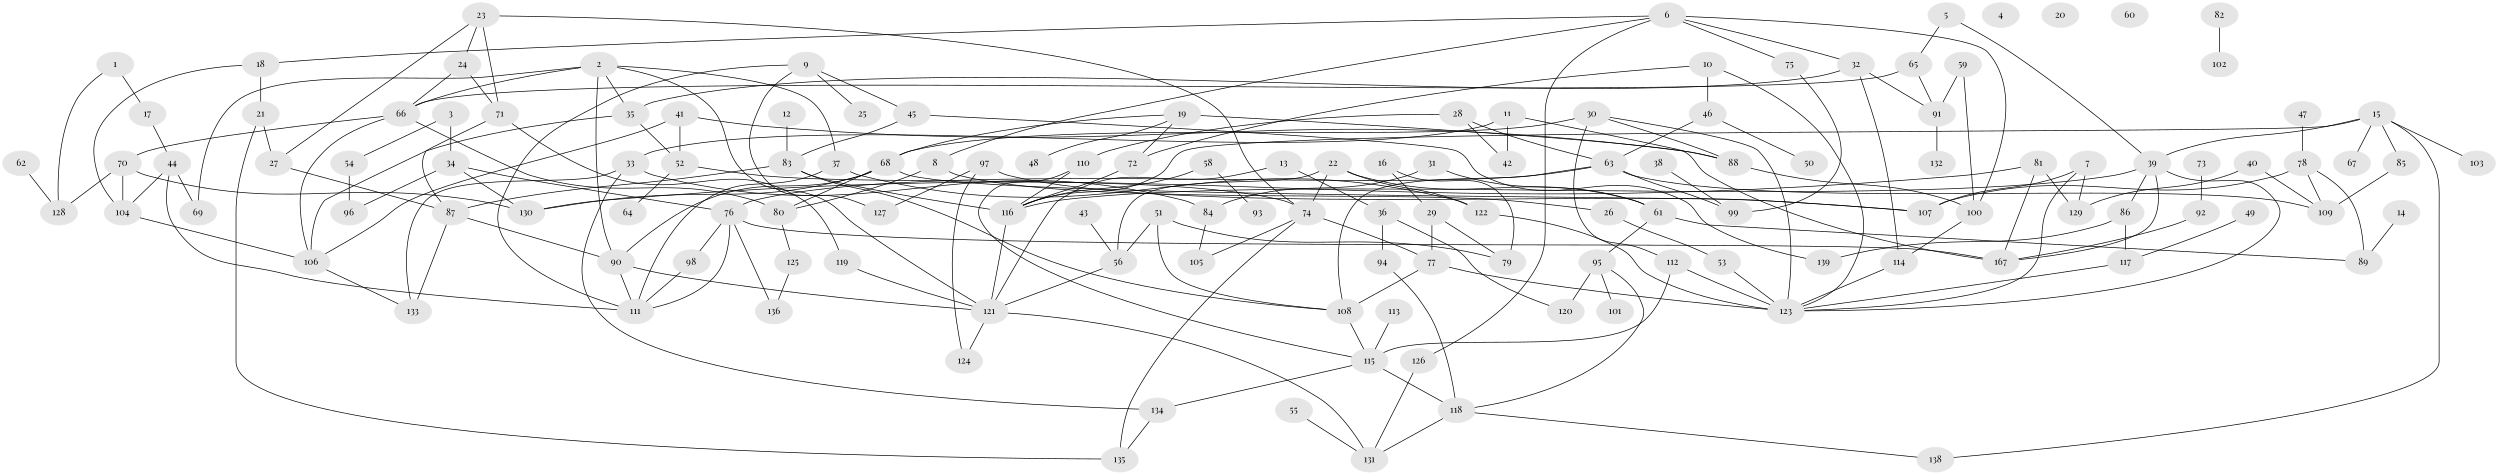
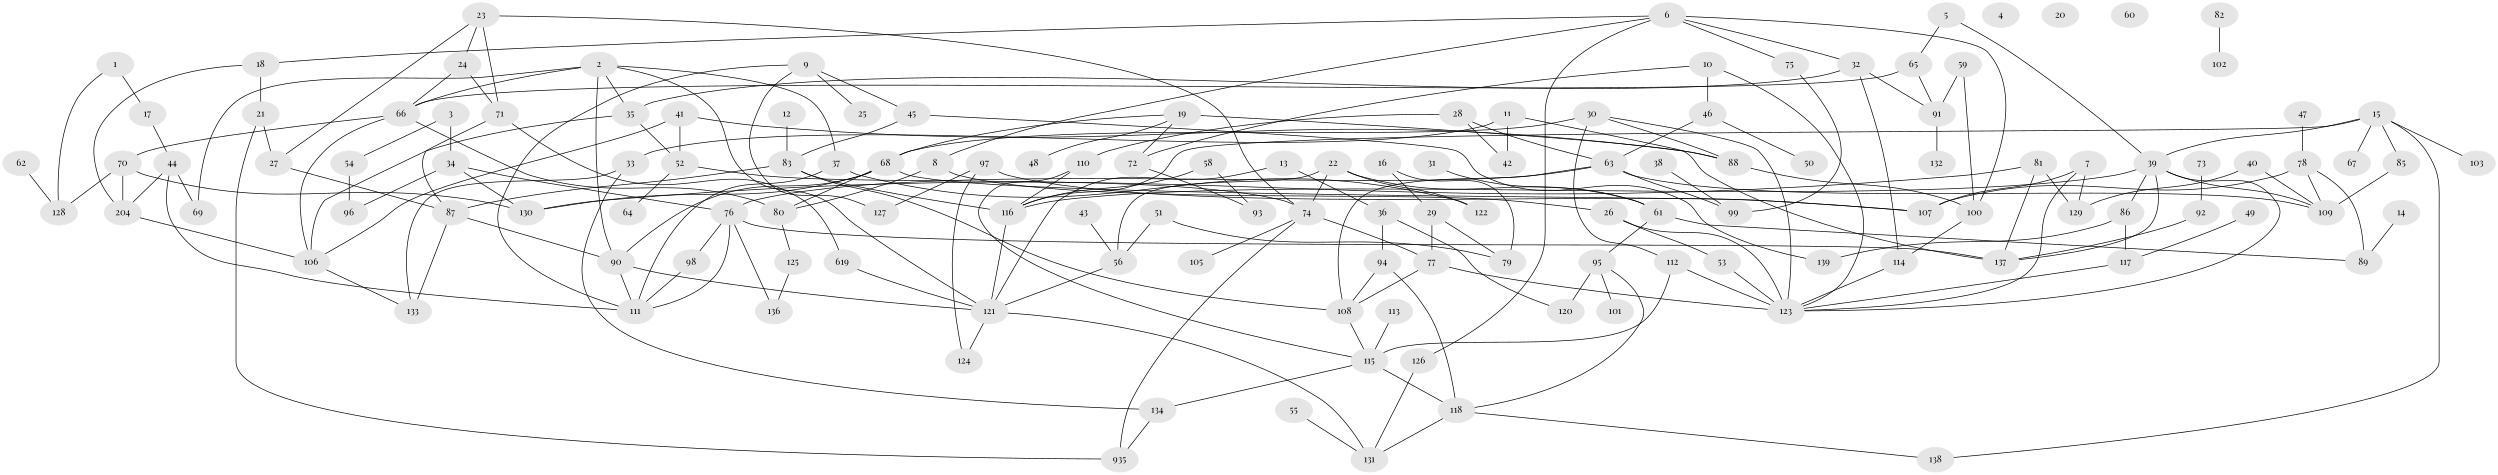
(1071, 189) -> (1196, 186)
none -> (2239, 189)
(123, 213) -> (123, 213)
(1208, 213) -> none
(1634, 261) -> (1716, 235)
(843, 262) -> (843, 262)
(2001, 262) -> (2001, 262)
(1221, 294) -> (1364, 287)
(1120, 460) -> (1120, 460)
